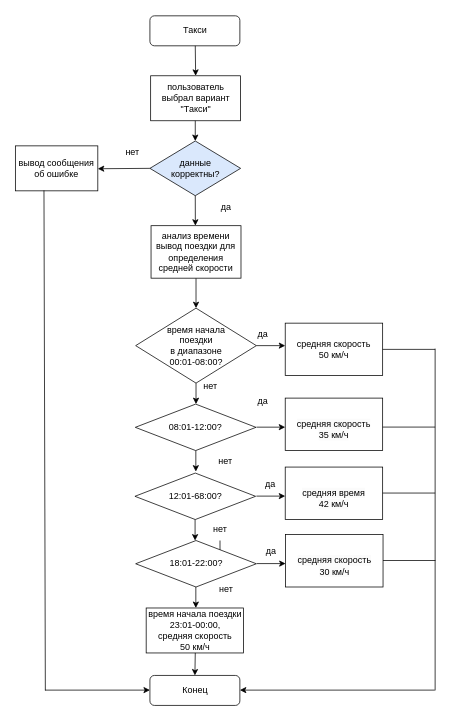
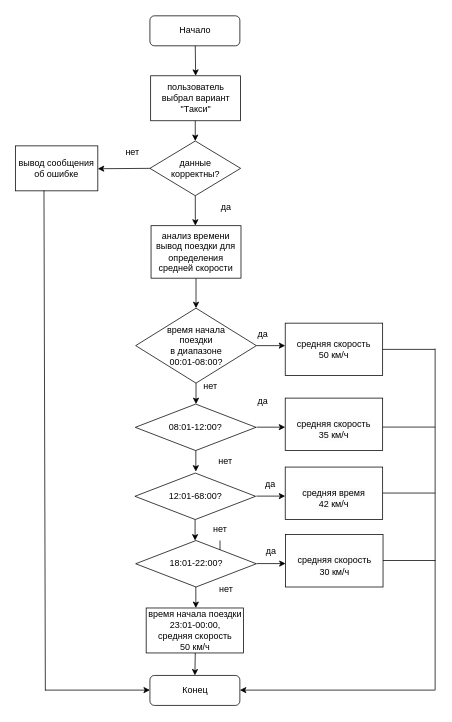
(195, 30) -> (195, 30)
(195, 168) -> (195, 168)
